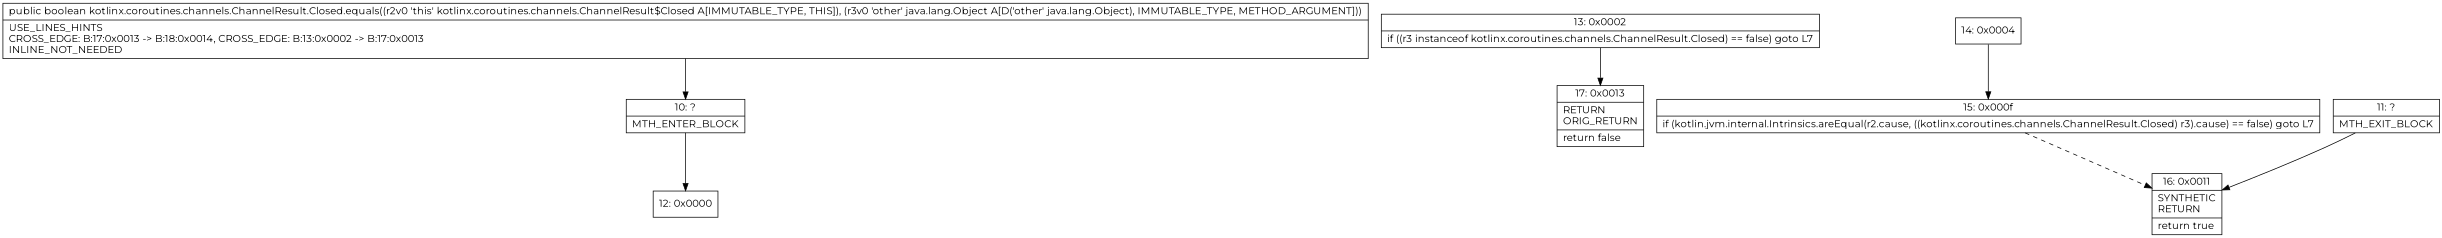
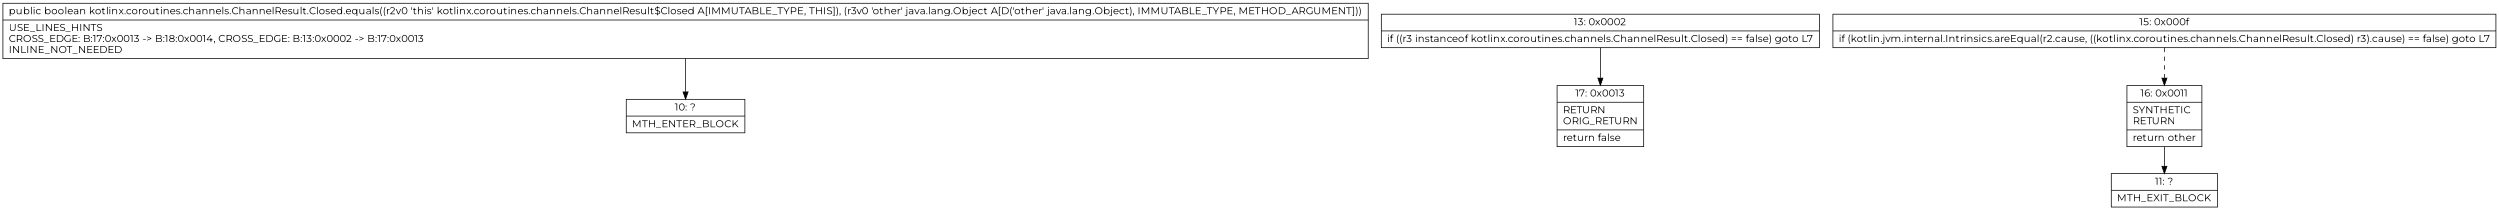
(1988, 31) -> none
(2293, 162) -> (2164, 156)
(686, 204) -> none
(2186, 226) -> (2164, 138)
